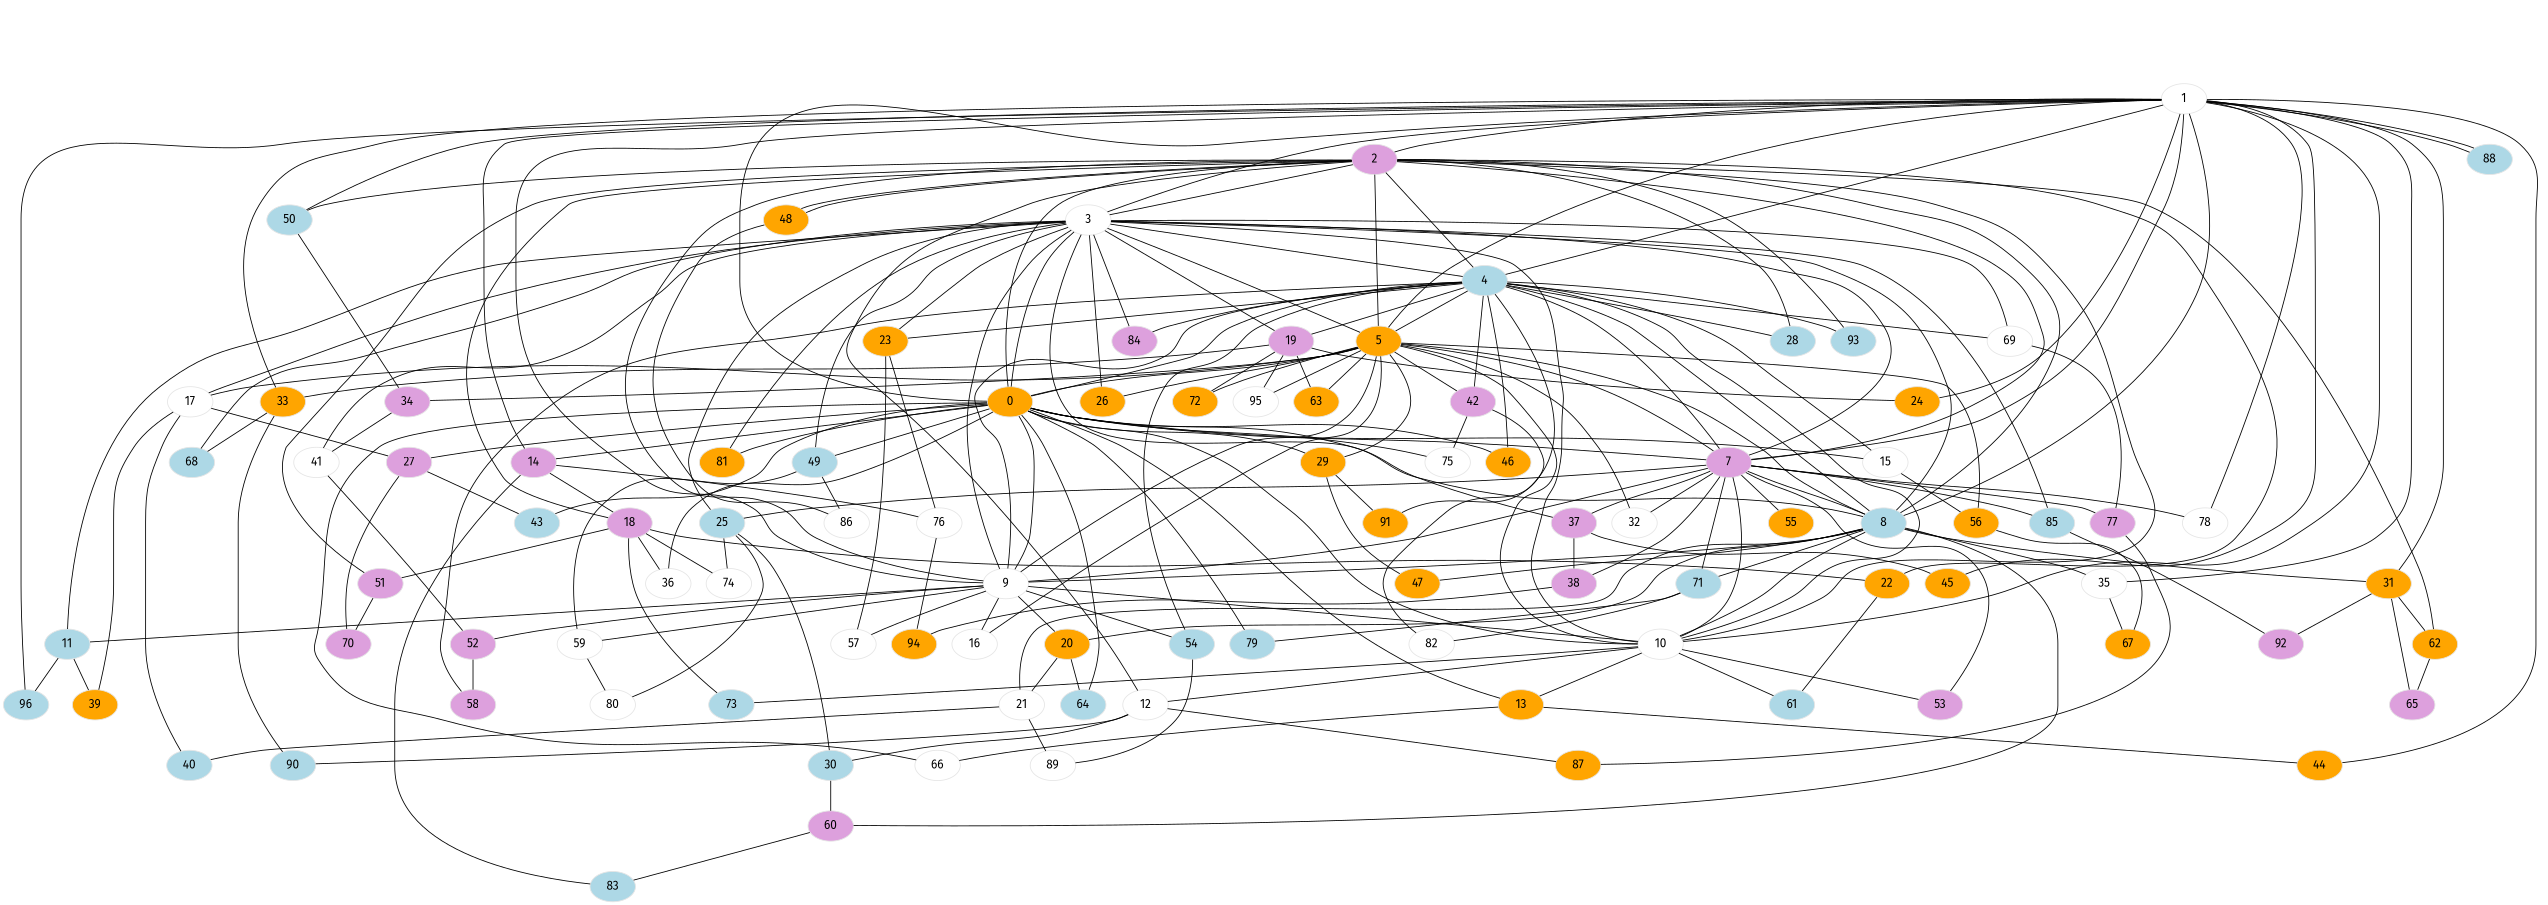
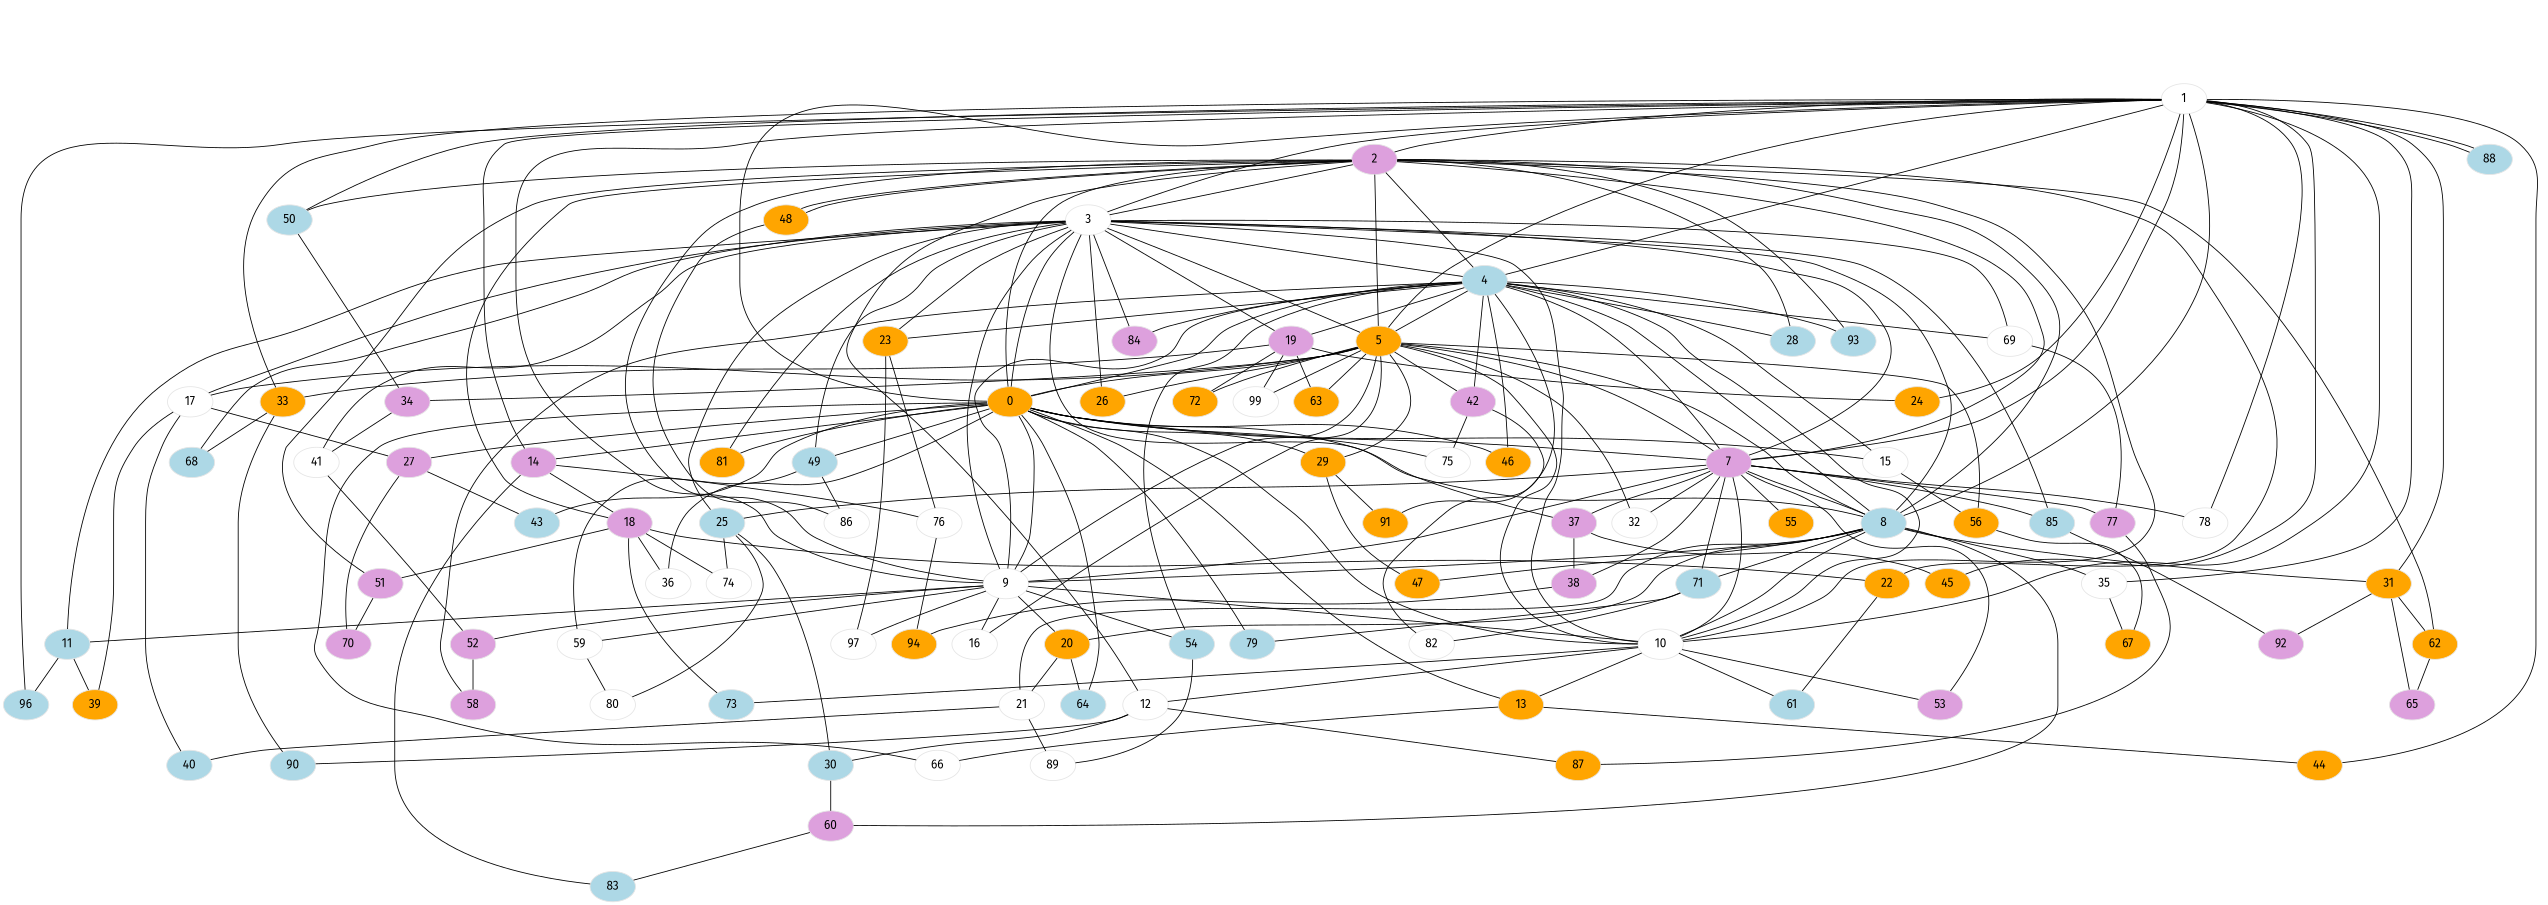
(1256, 402) -> (1256, 402)
(853, 644) -> (853, 644)
